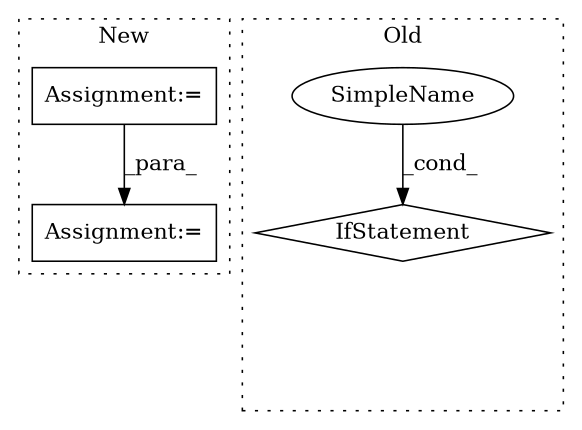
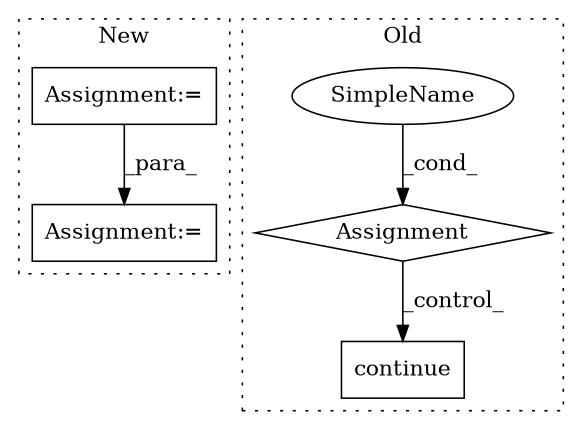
(403, 233) -> (403, 233)
none -> (403, 370)
